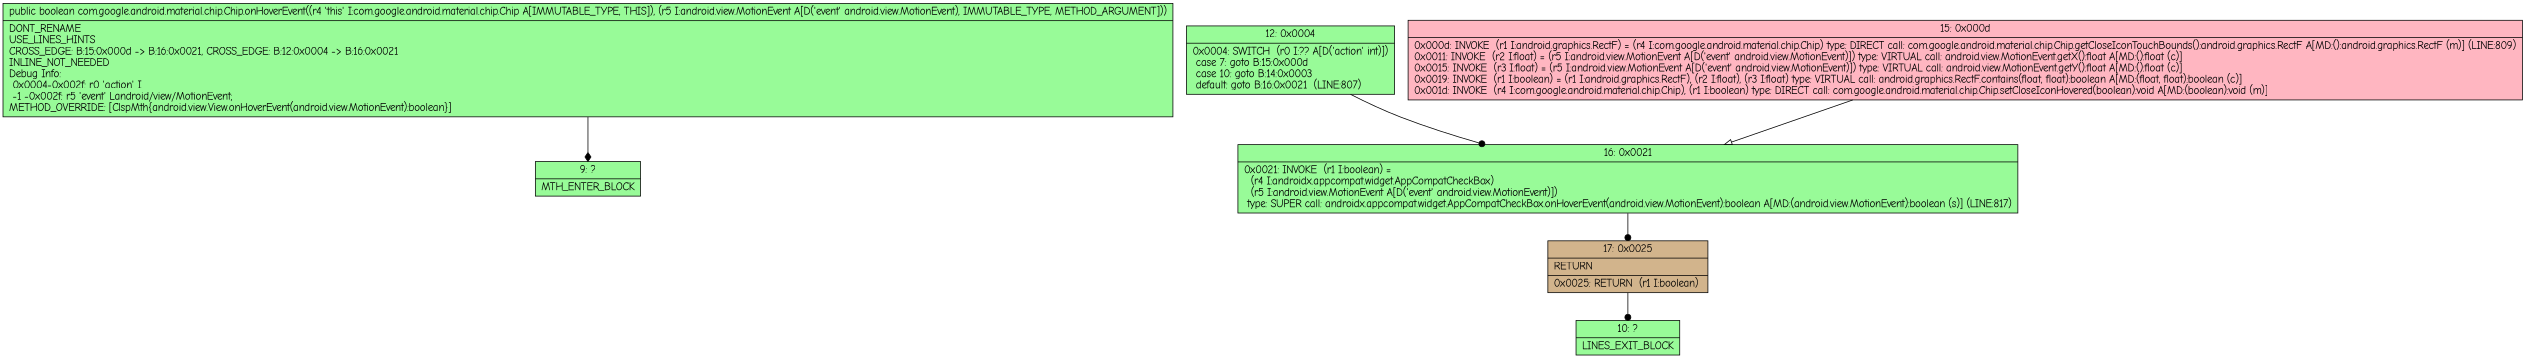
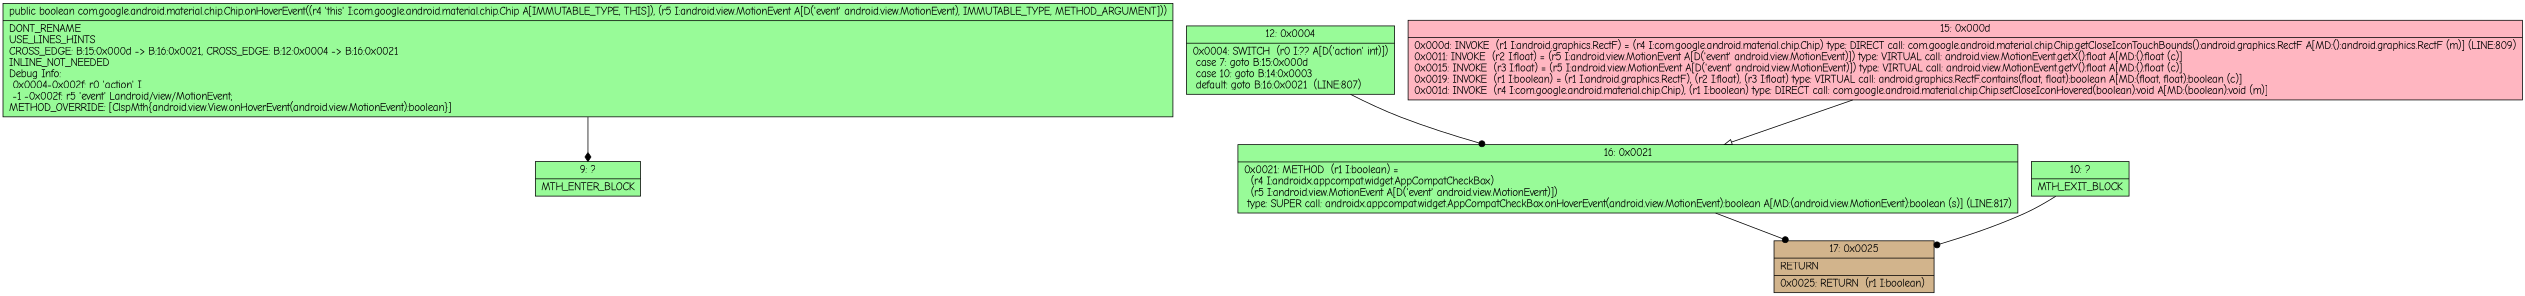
(1319, 170) -> (1323, 170)
(1628, 304) -> (1999, 224)
(1628, 346) -> (2080, 187)
